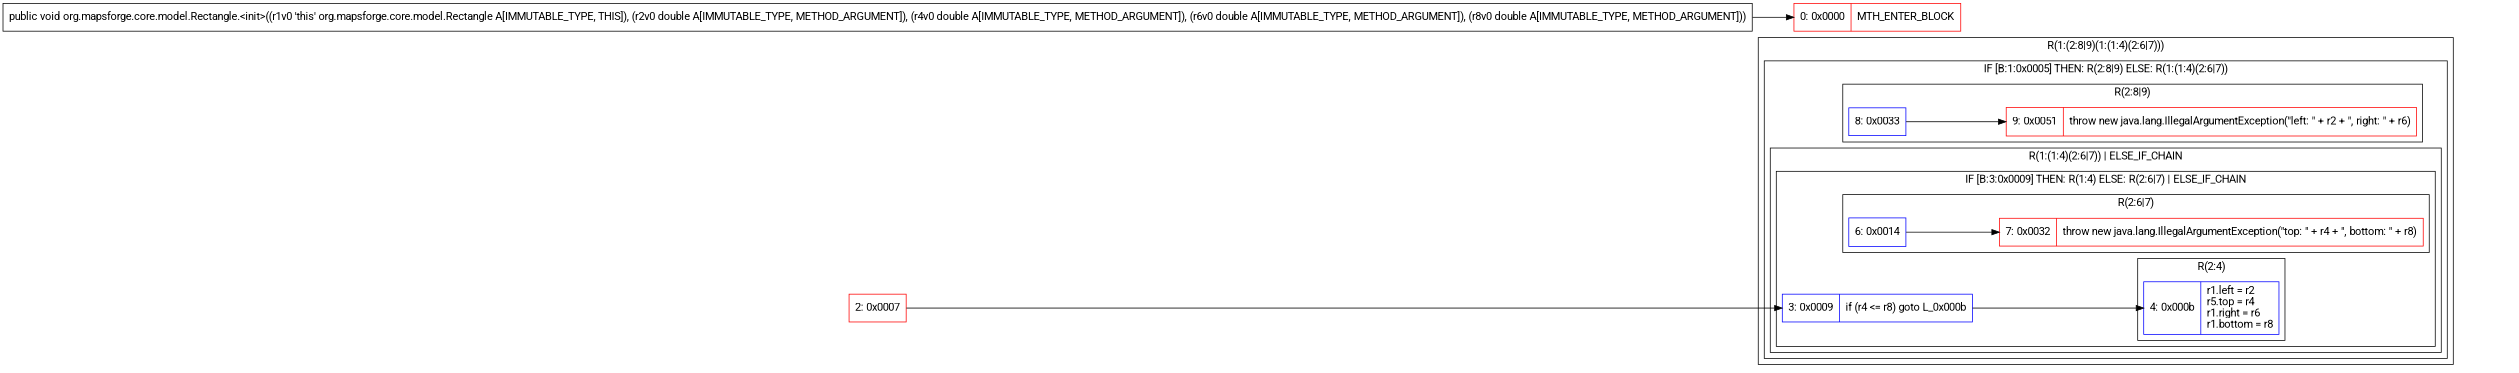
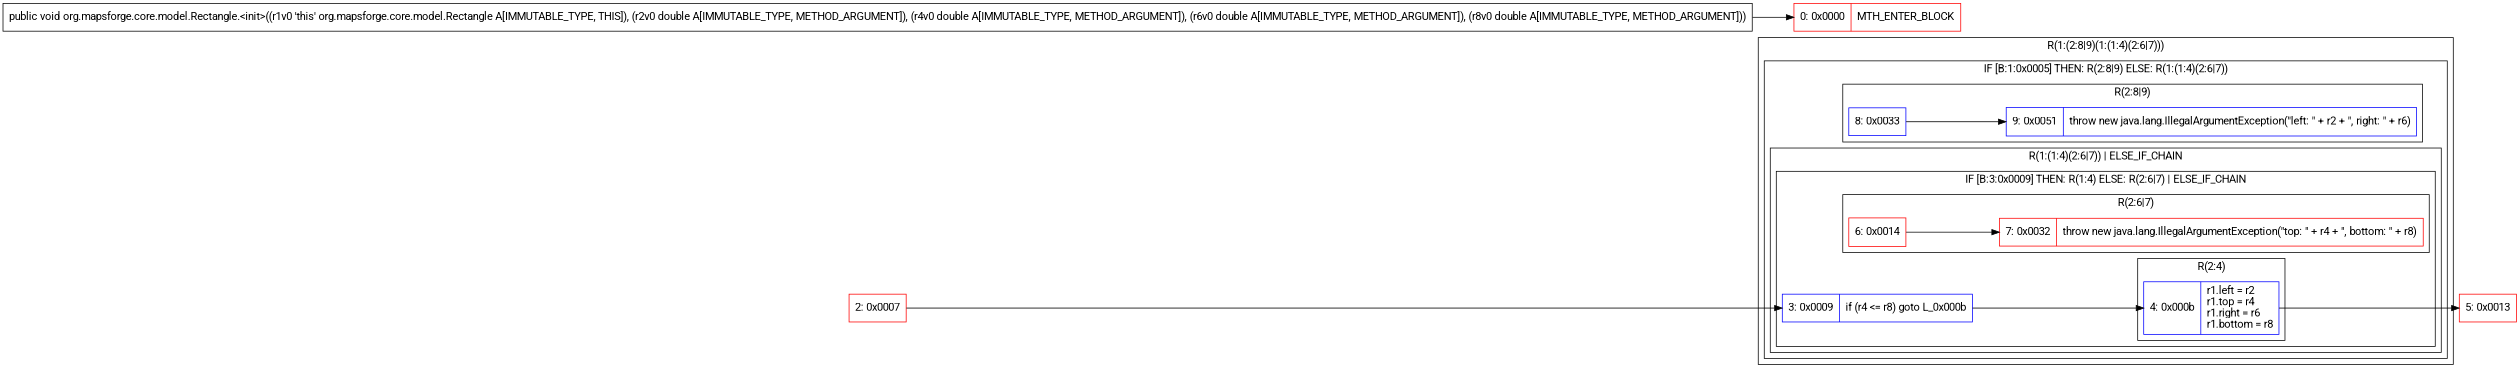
(2211, 122) -> (2211, 122)
(1877, 232) -> (1877, 232)
(2231, 302) -> (2231, 302)
none -> (2488, 308)
